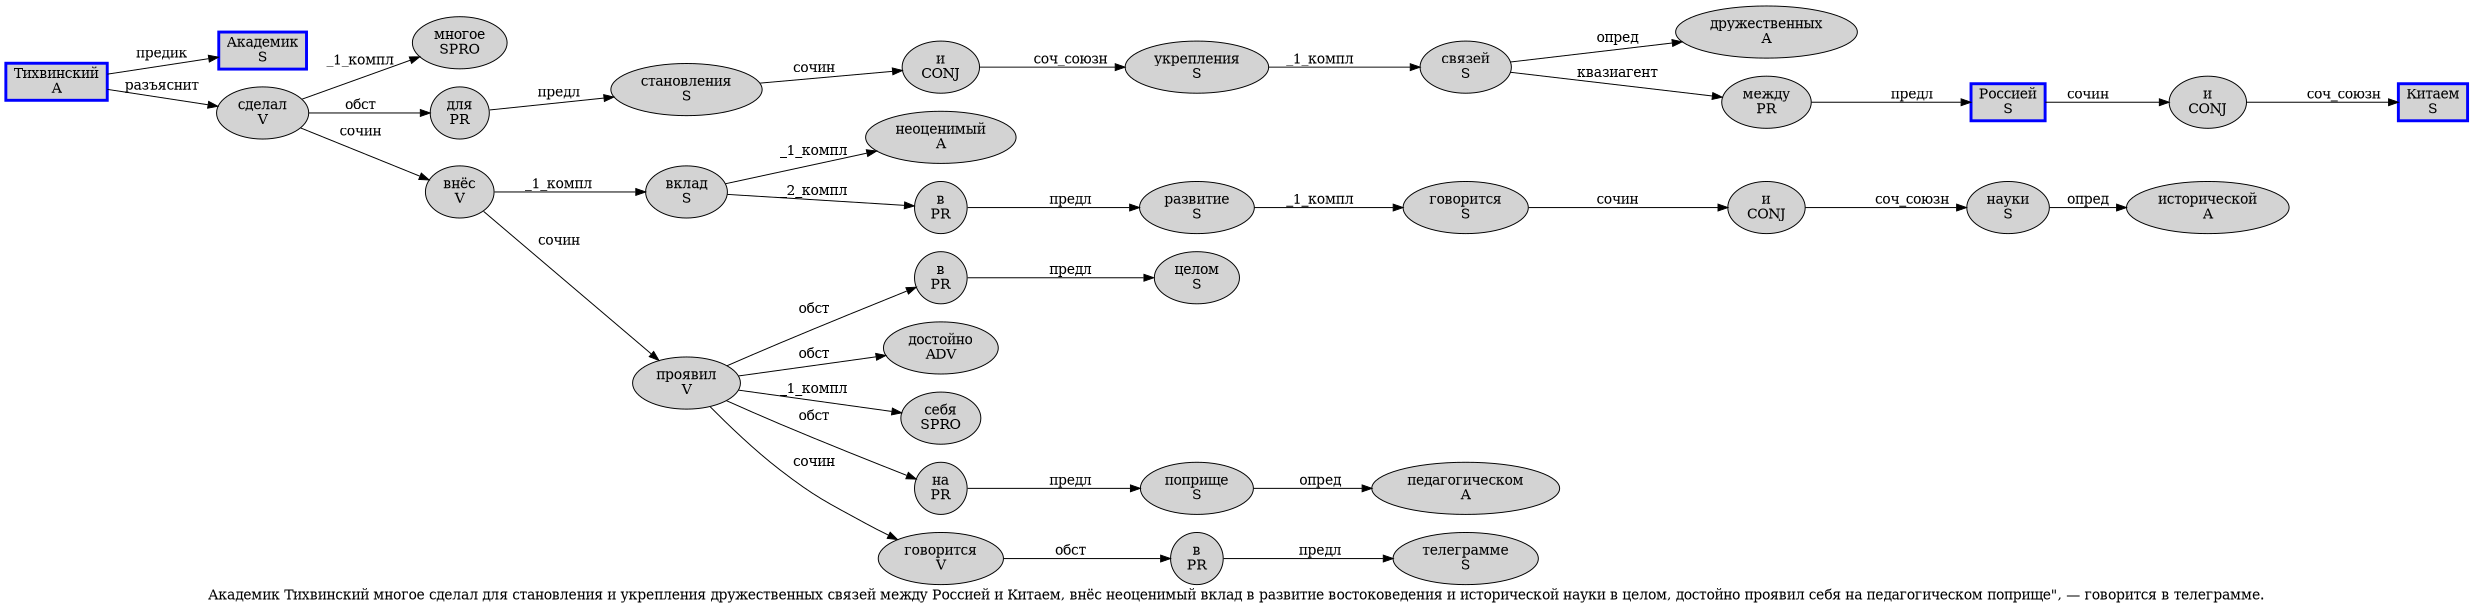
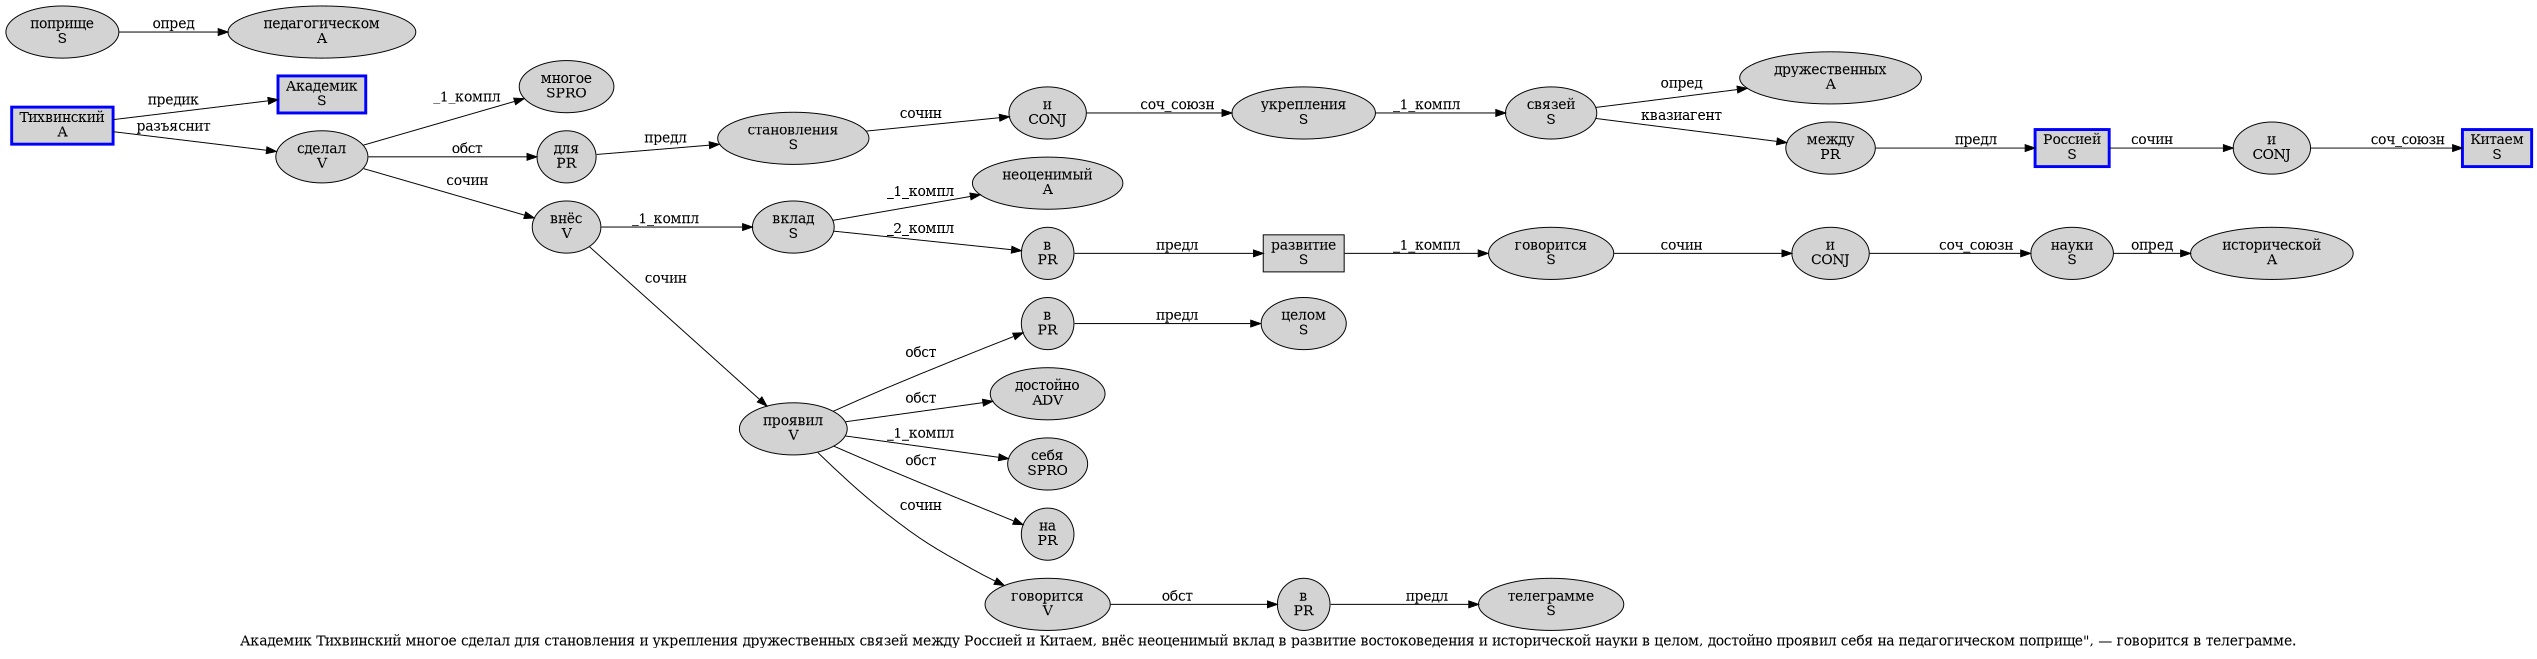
(1197, 208) -> (1304, 253)
(1049, 488) -> none
